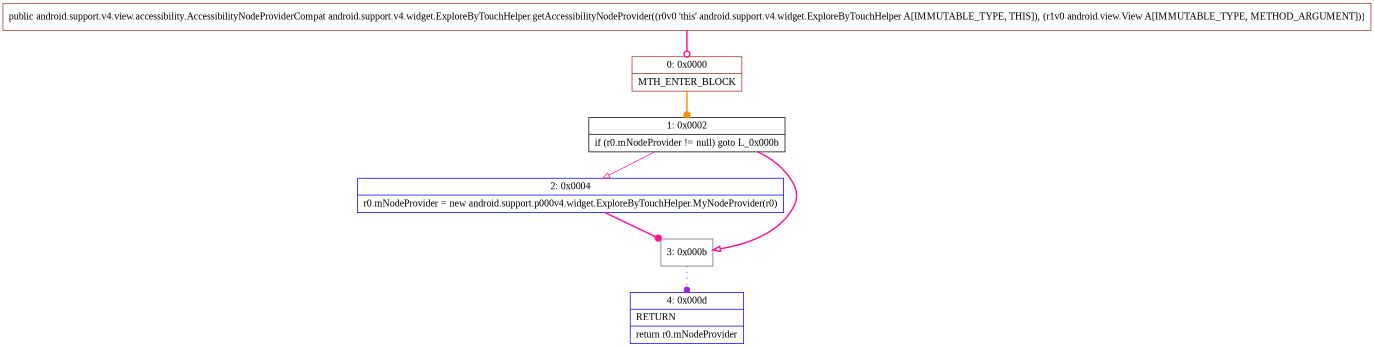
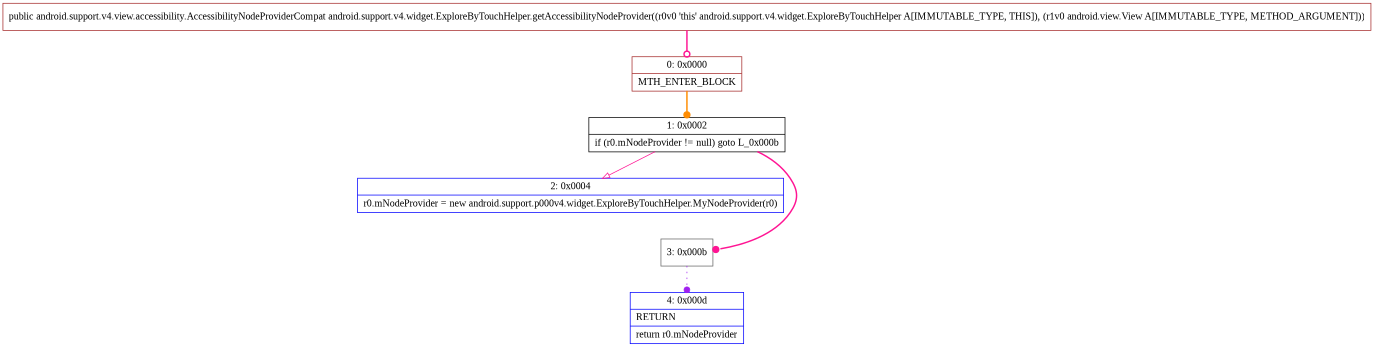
(790, 213) -> (790, 213)
(630, 225) -> none
